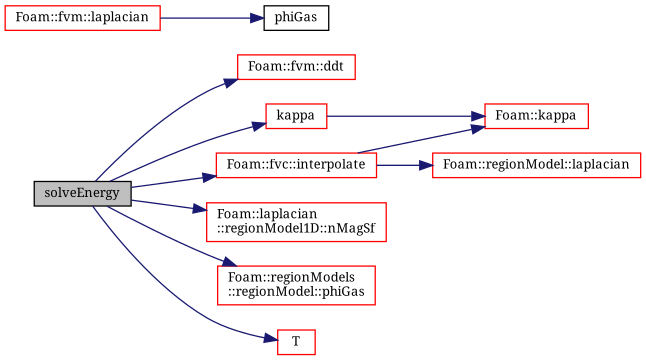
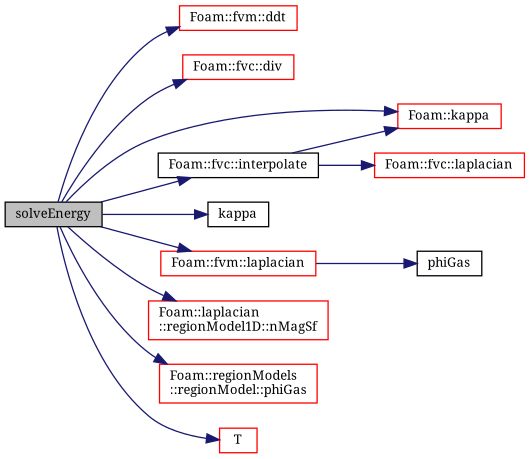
none -> (238, 67)
(296, 116) -> (238, 214)
(399, 116) -> (214, 122)
(296, 165) -> (238, 165)
(537, 165) -> (450, 165)
none -> (140, 237)
